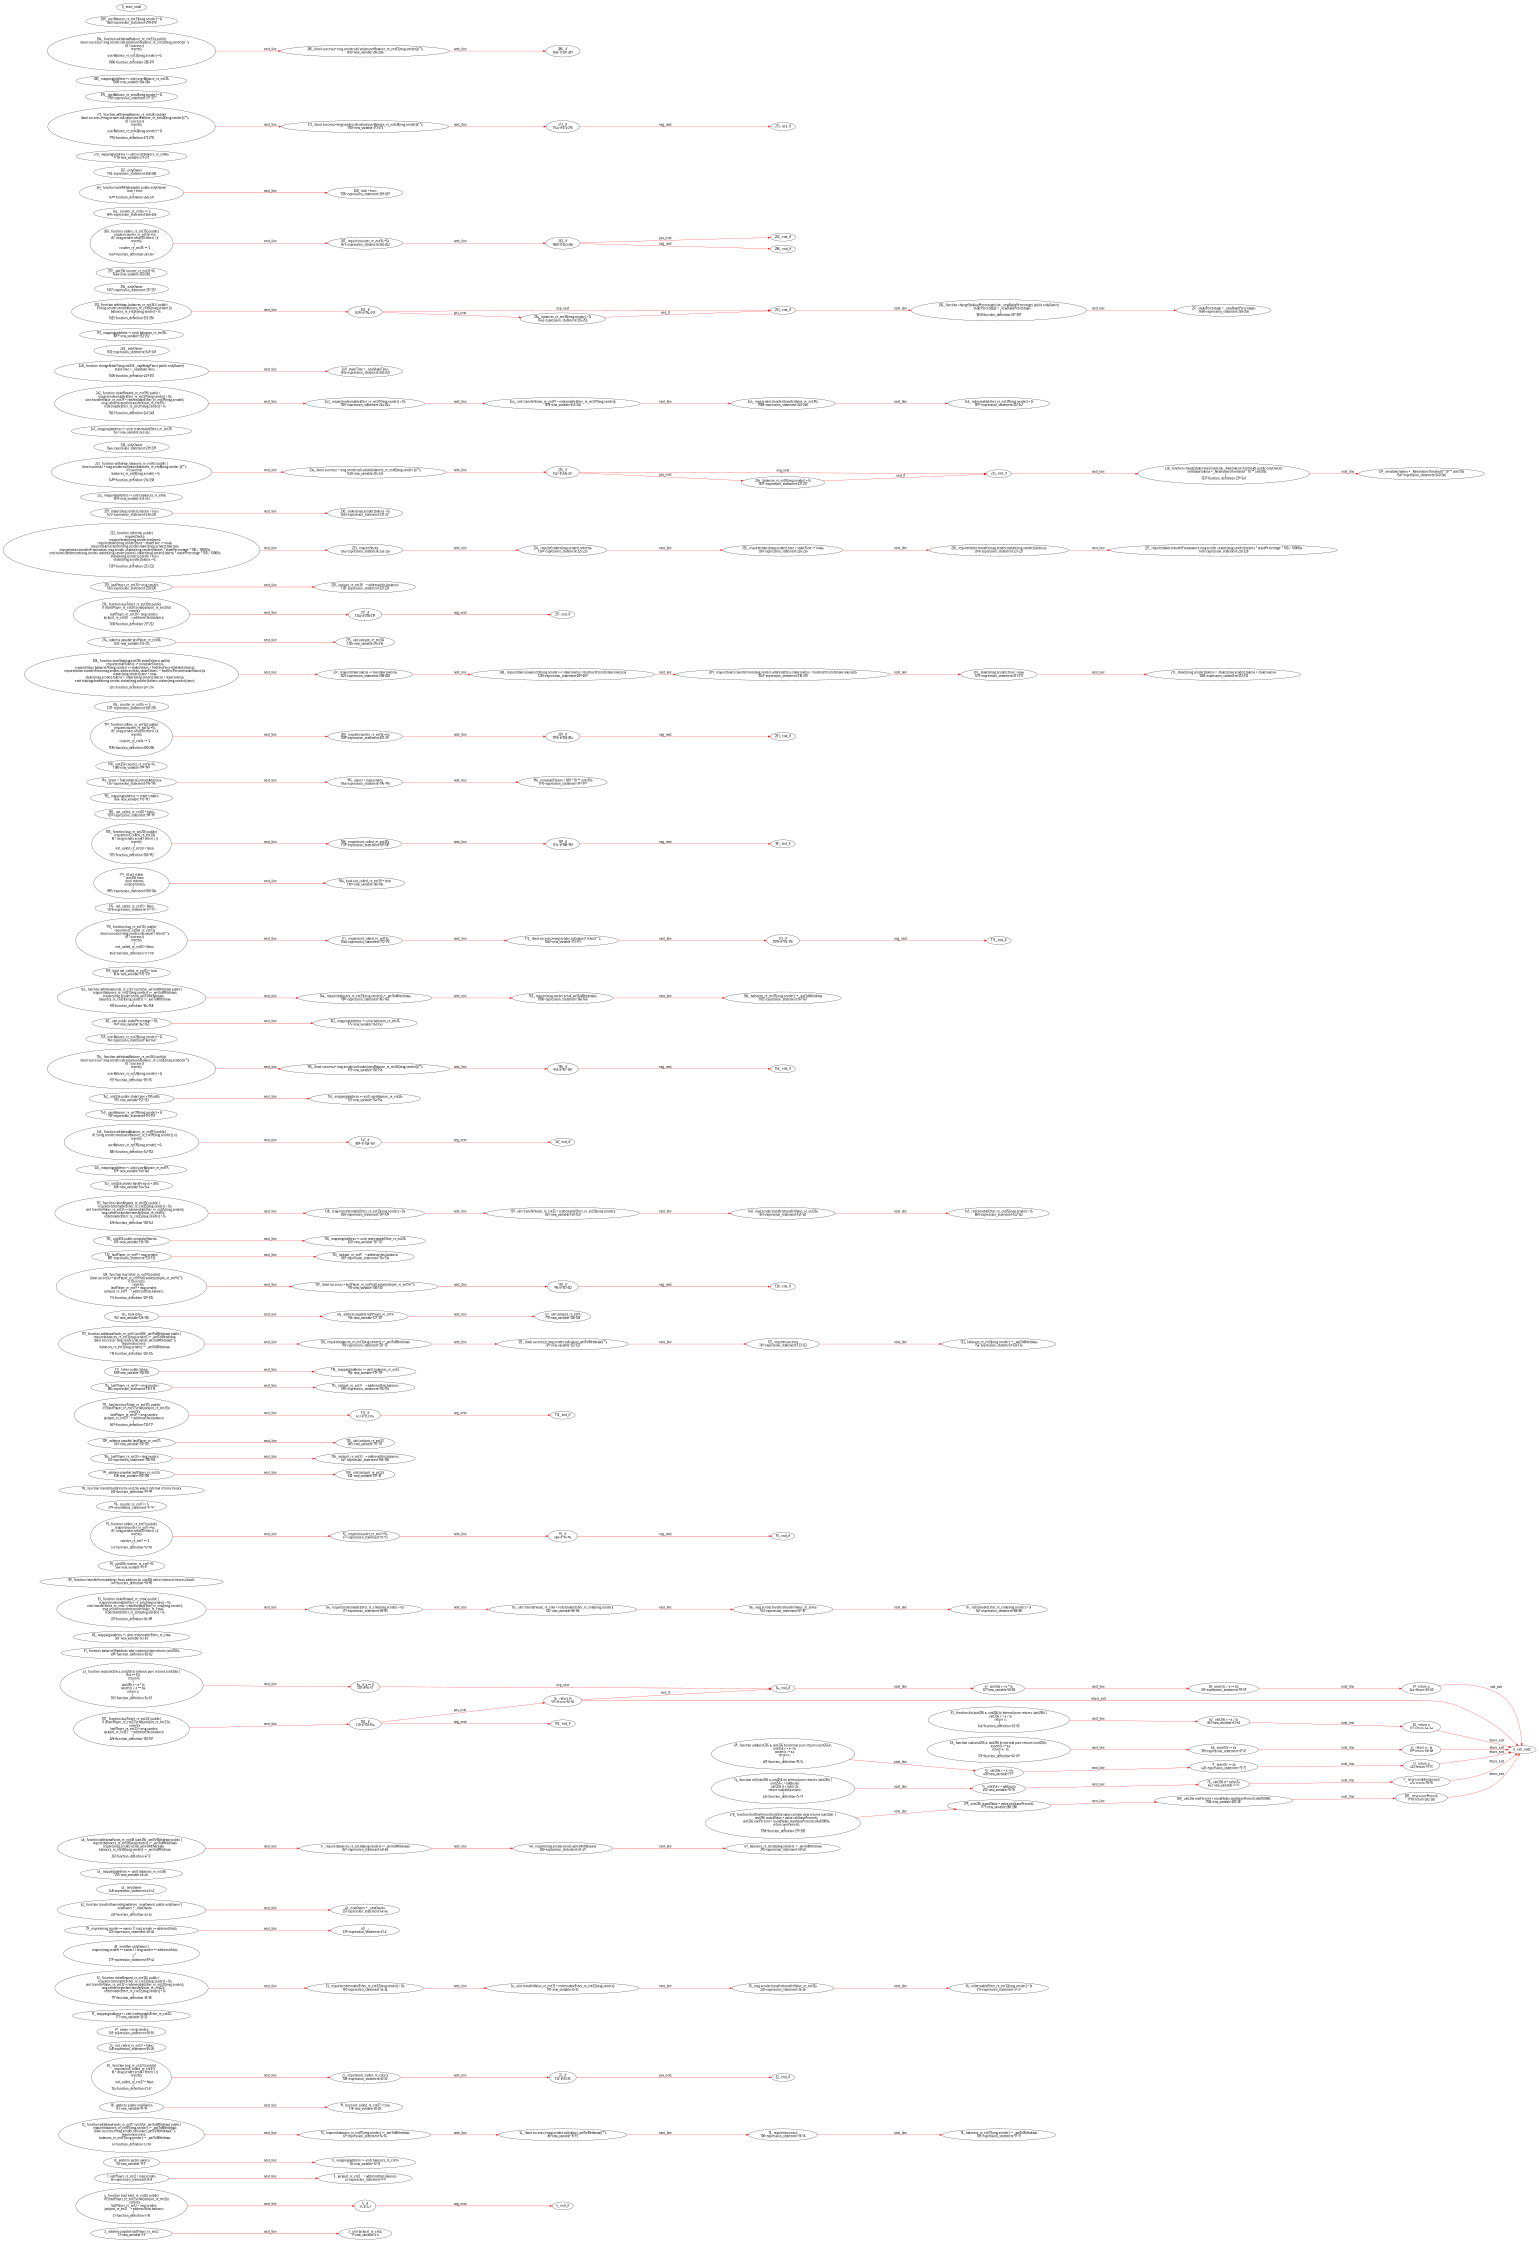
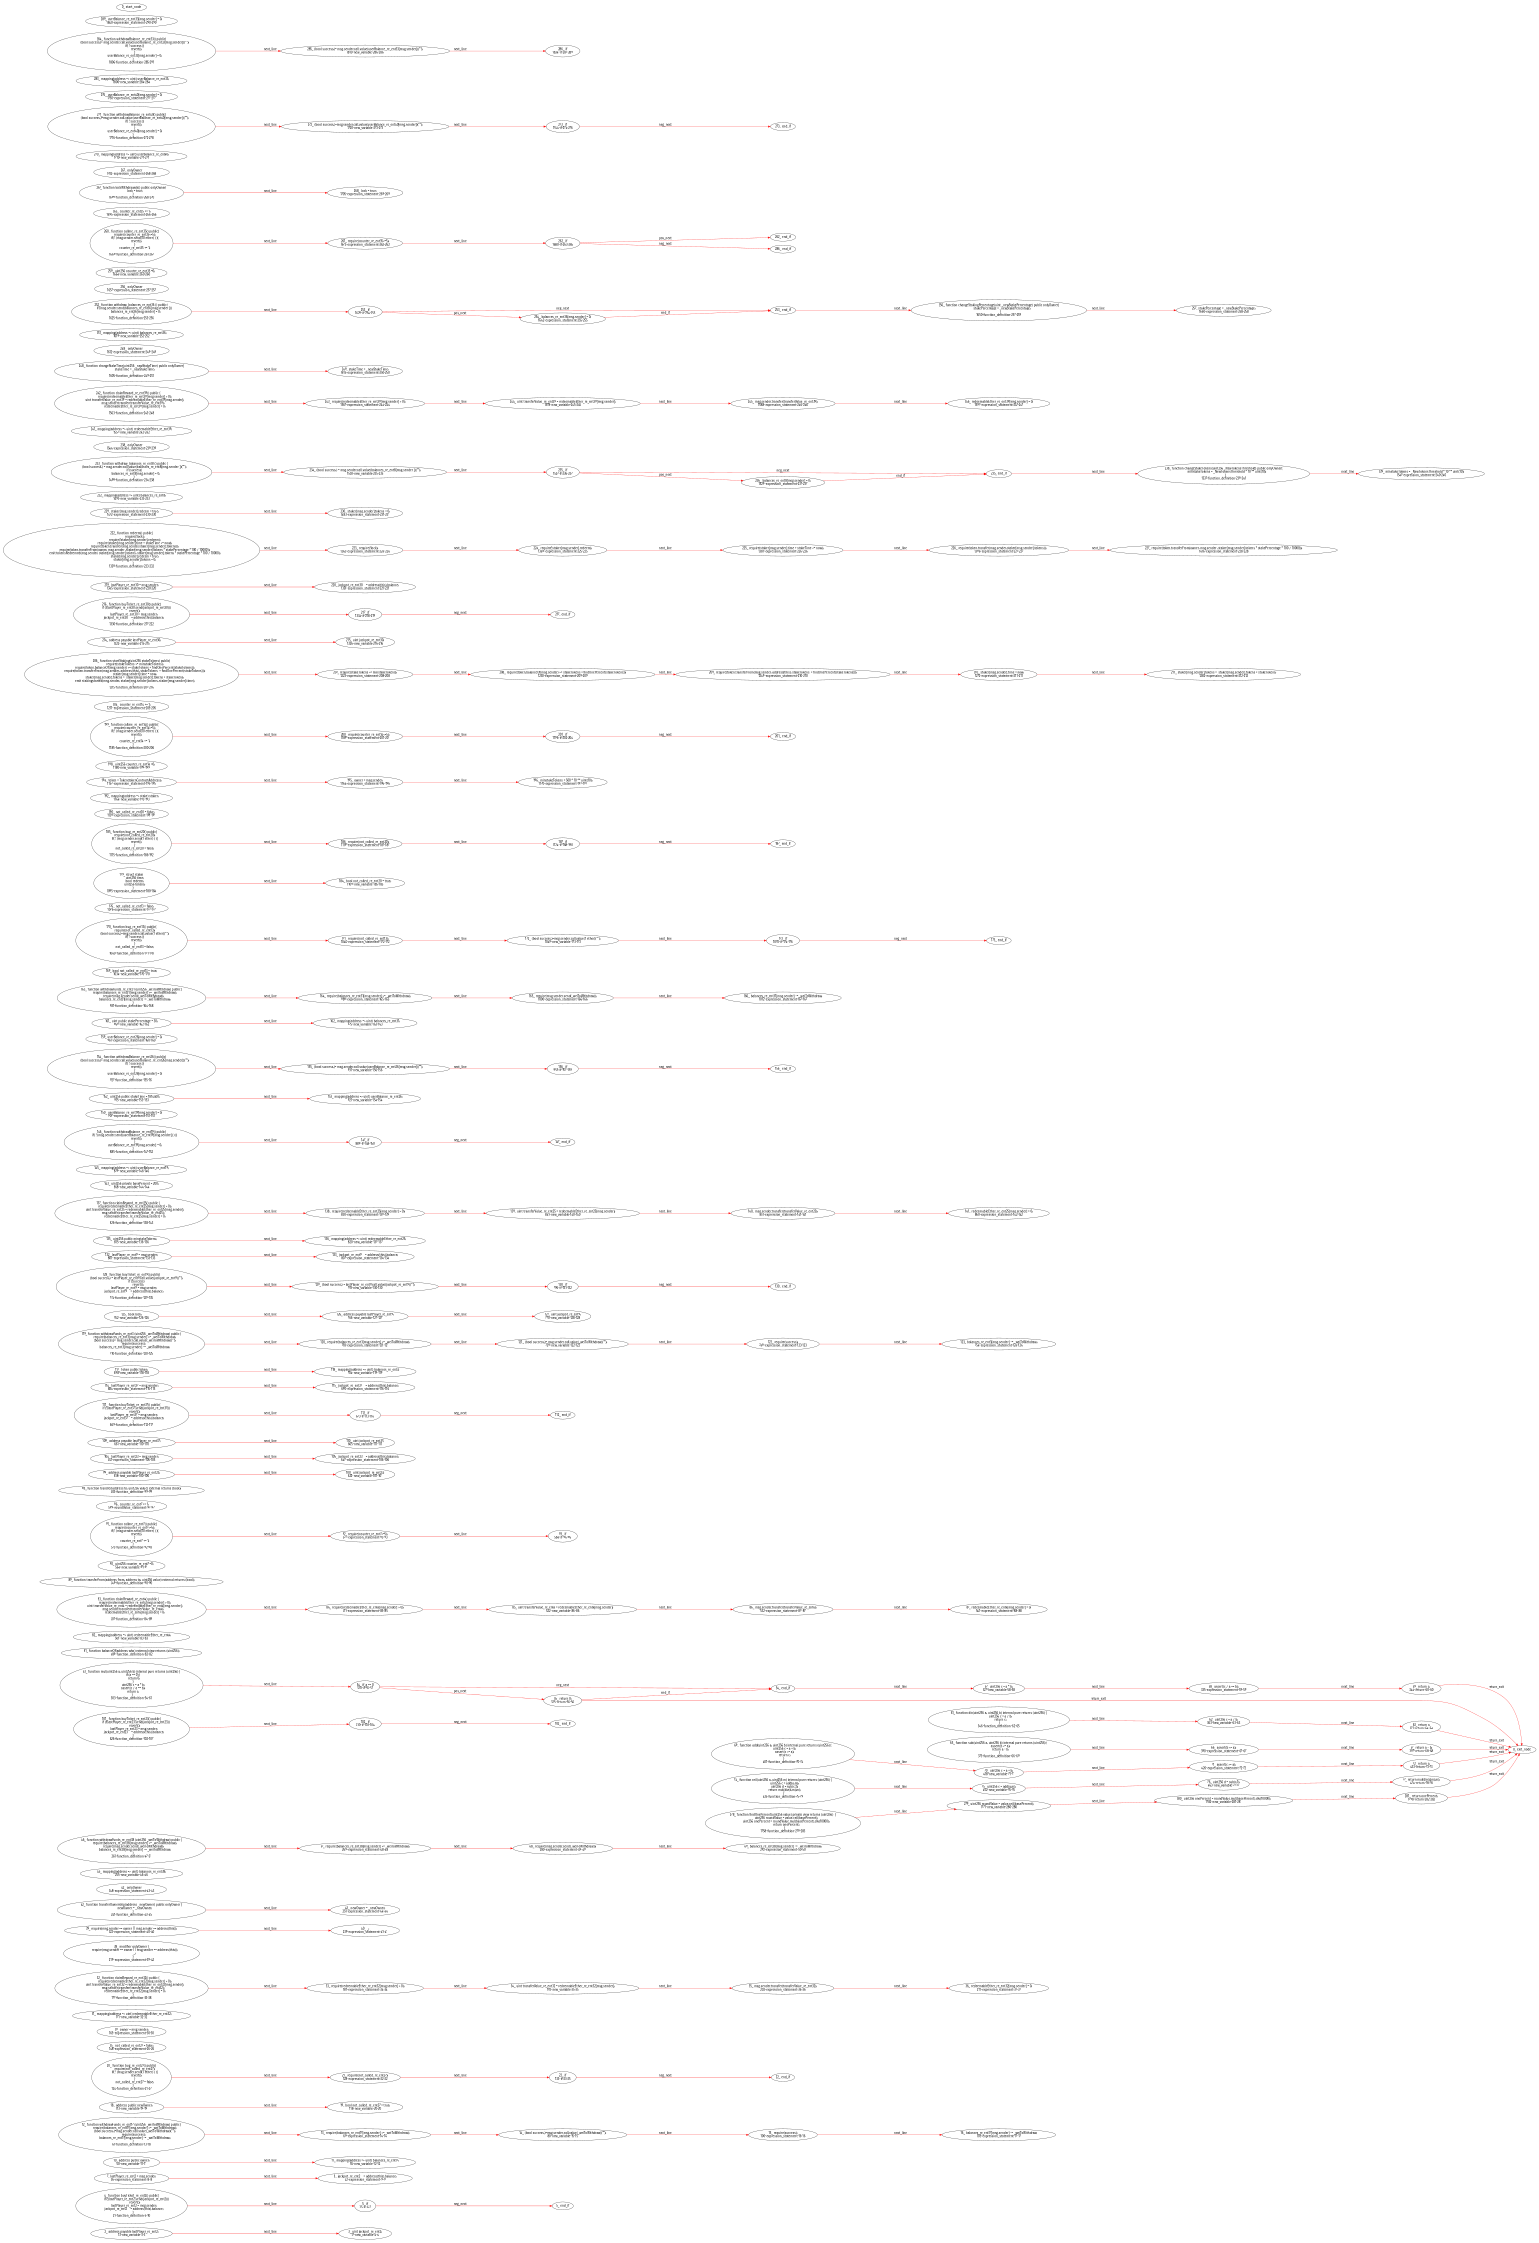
(783, 1536) -> none
(1496, 1687) -> (1496, 1687)
(462, 1713) -> (461, 1694)
(665, 2076) -> (665, 2076)
